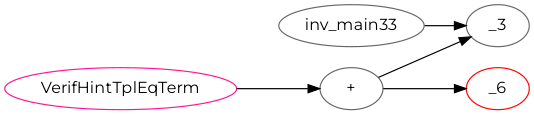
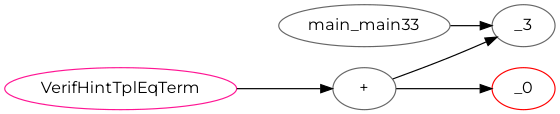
(351, 26) -> (364, 26)
(498, 89) -> (524, 89)
